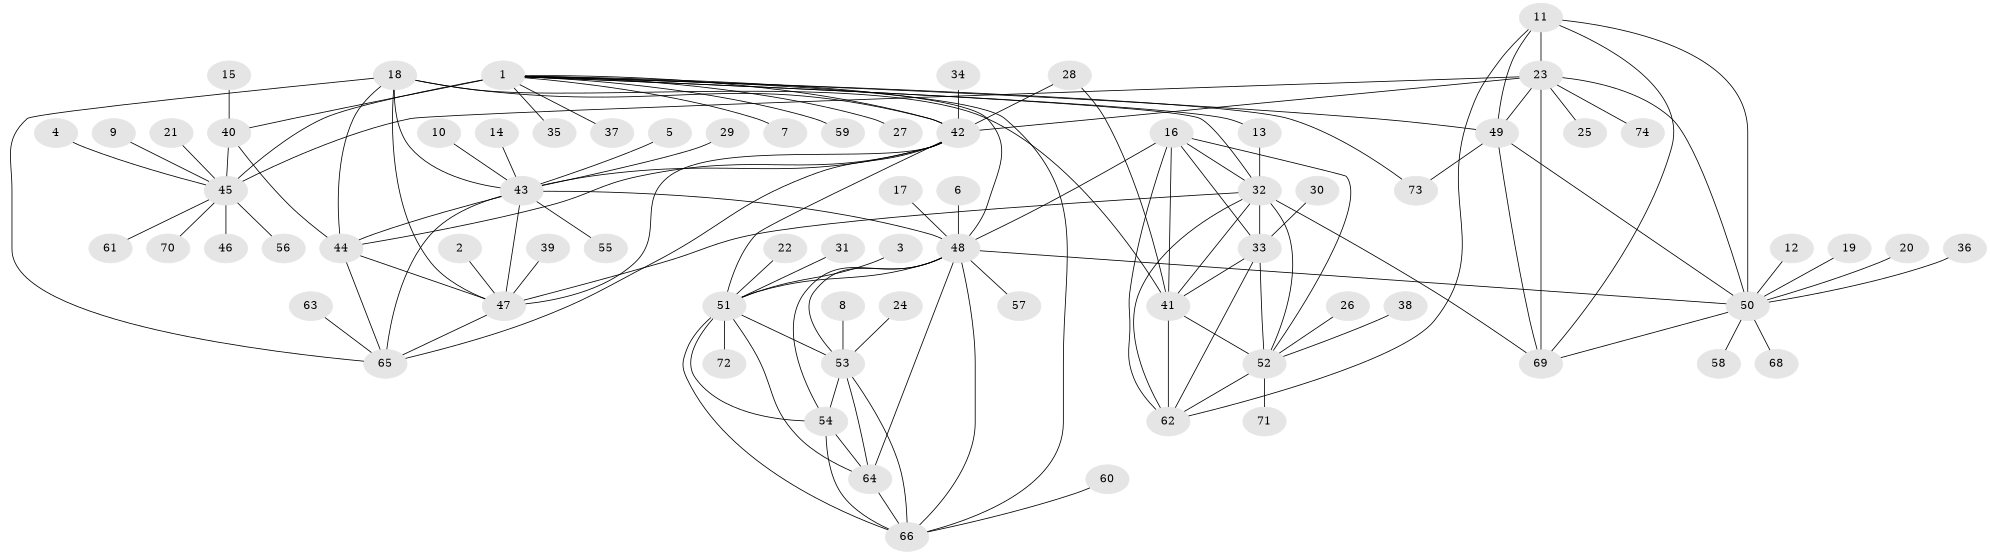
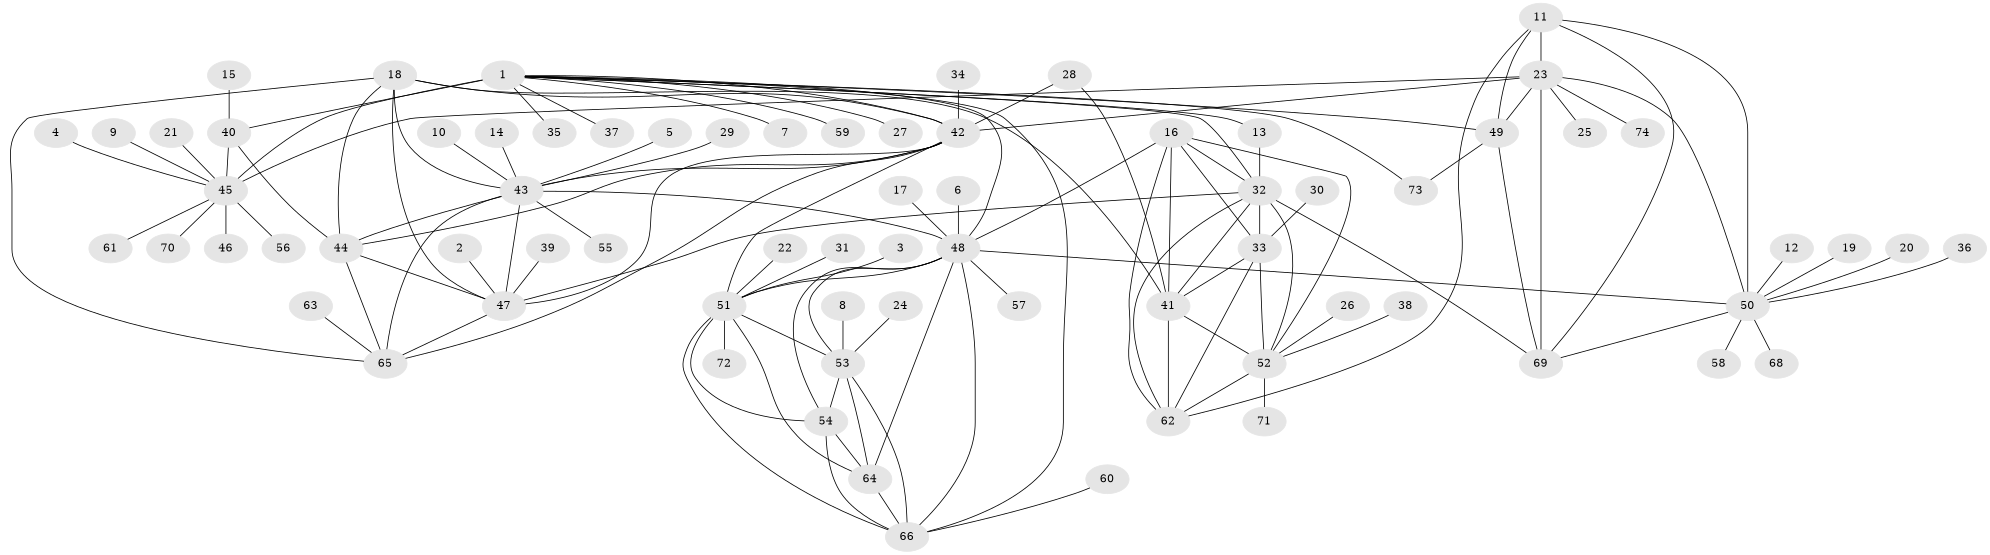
(1622, 220) -> none
